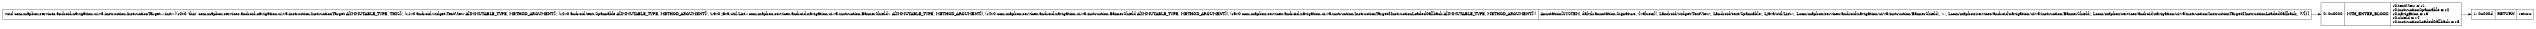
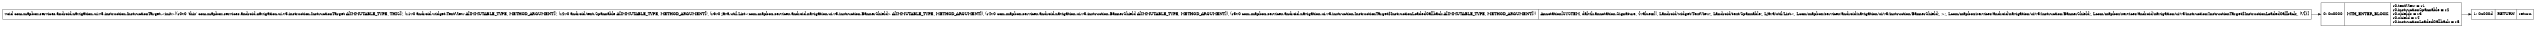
(2411, 14) -> (2407, 14)
